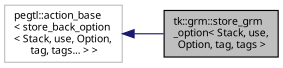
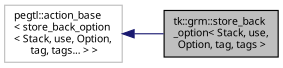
(221, 34) -> (221, 34)
